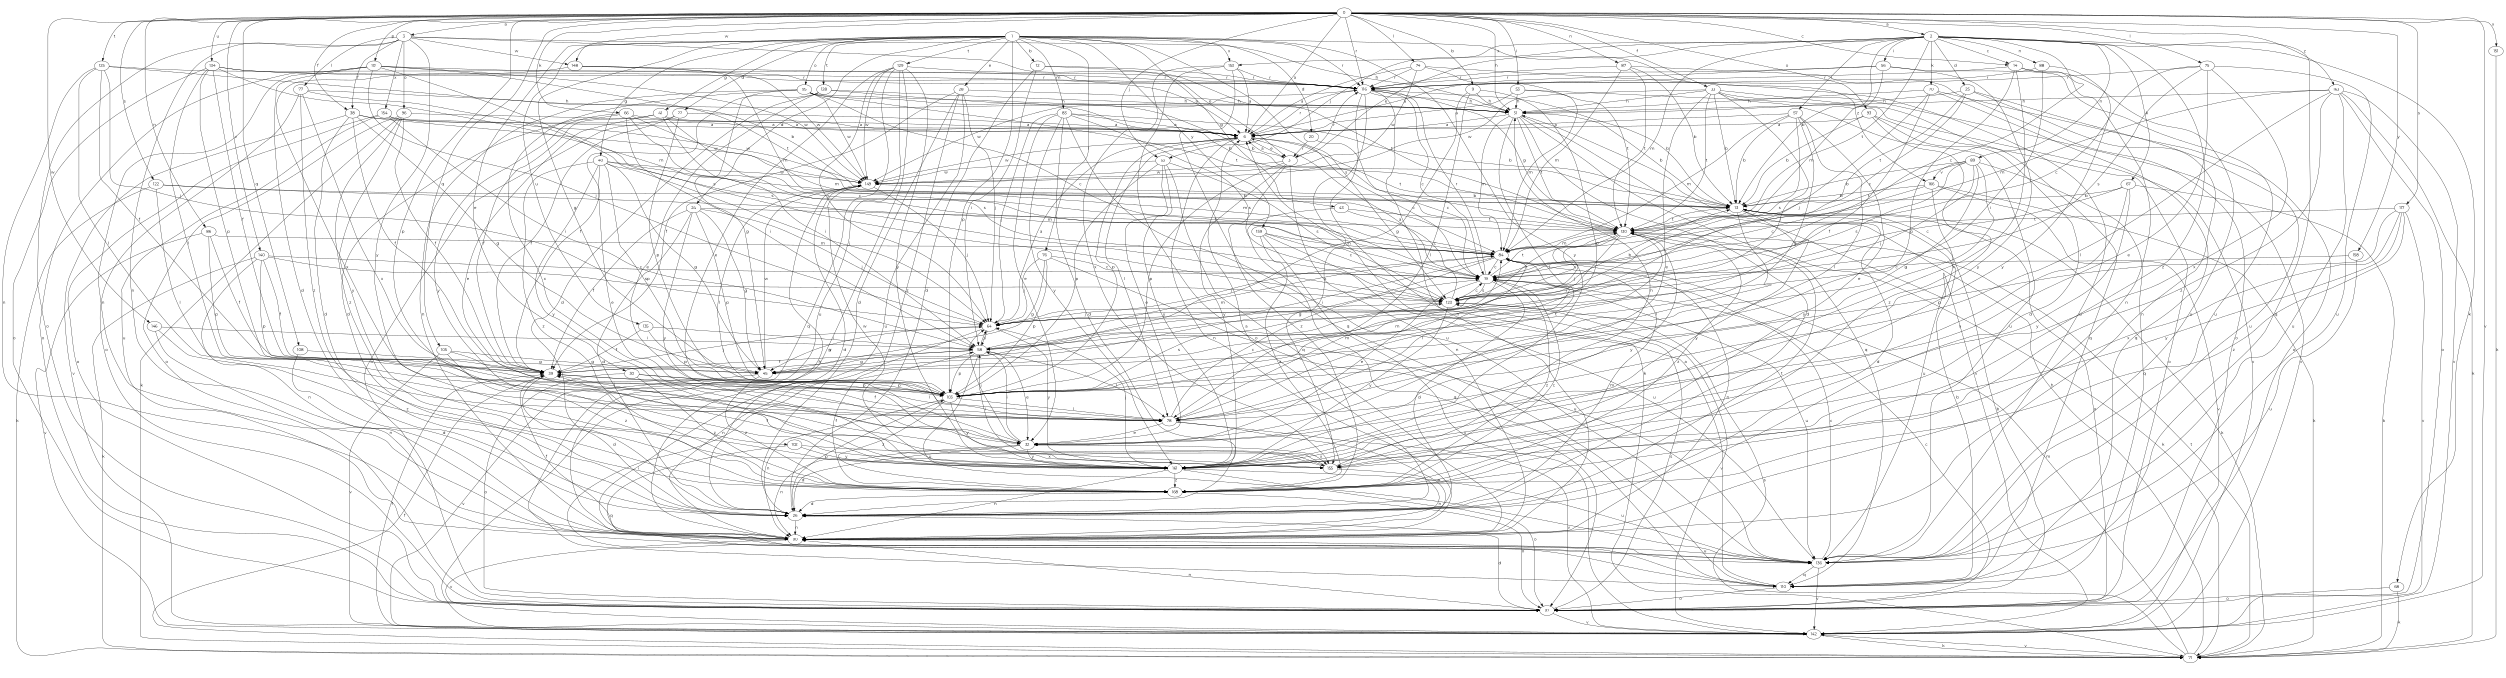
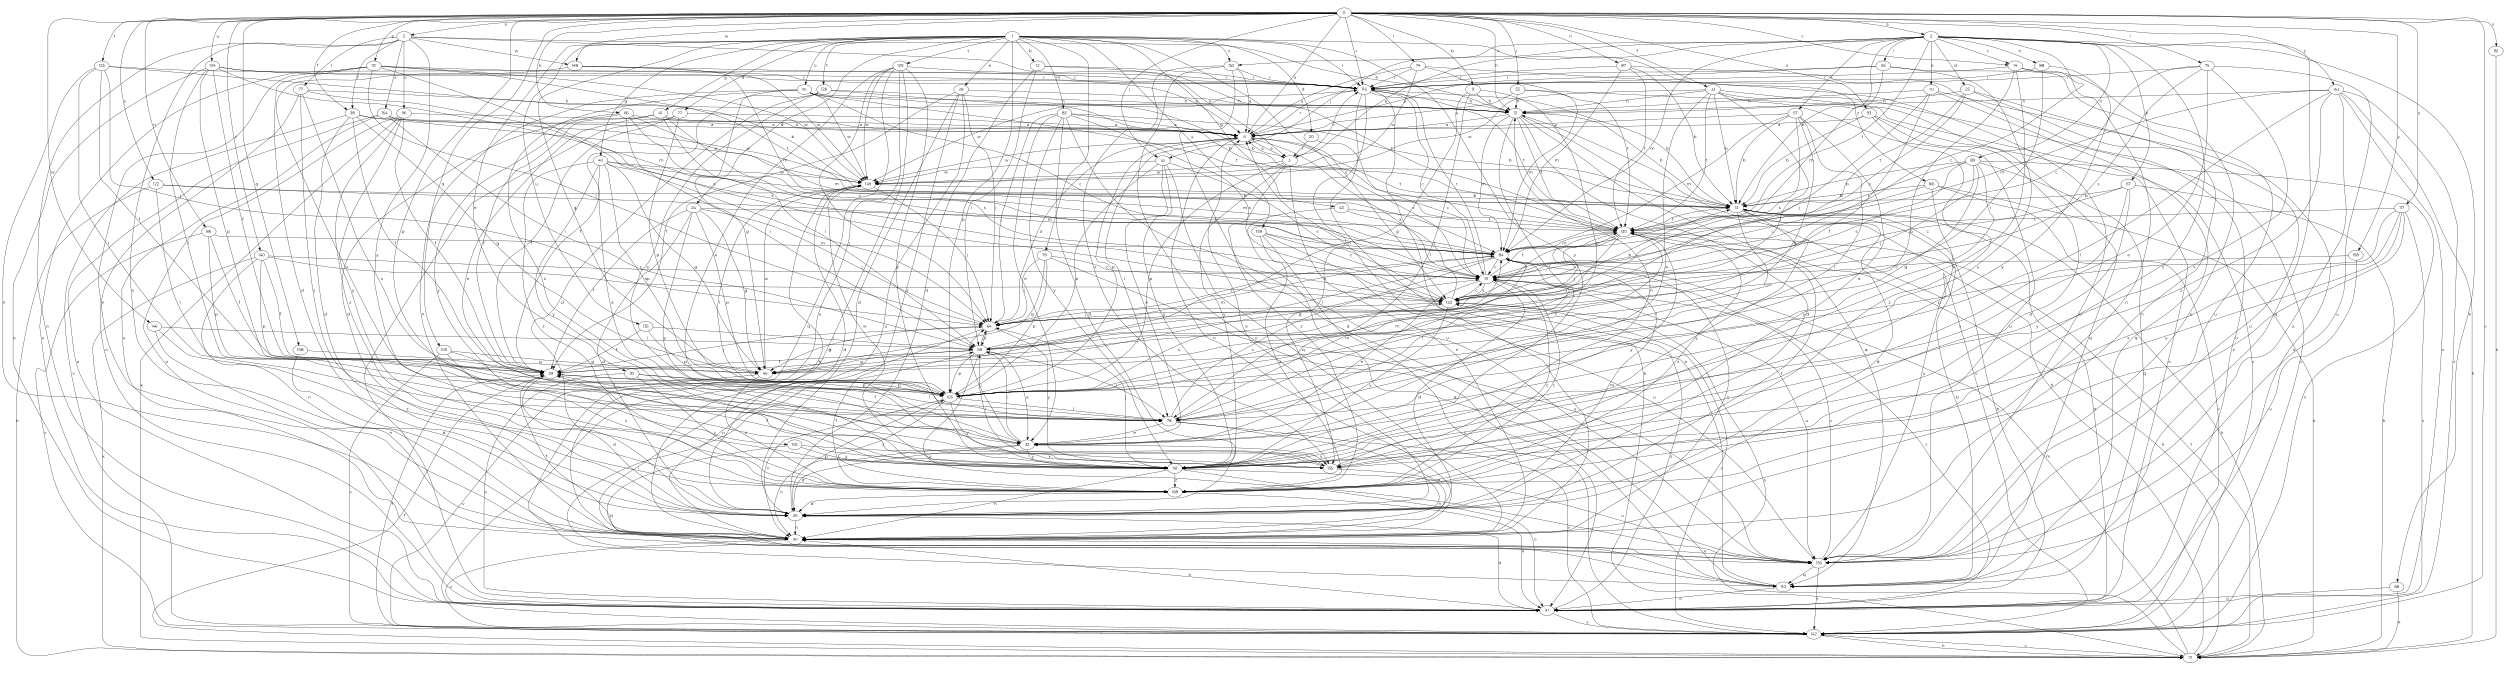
(1524, 161) -> (1524, 161)
(1948, 166) -> (2322, 370)
